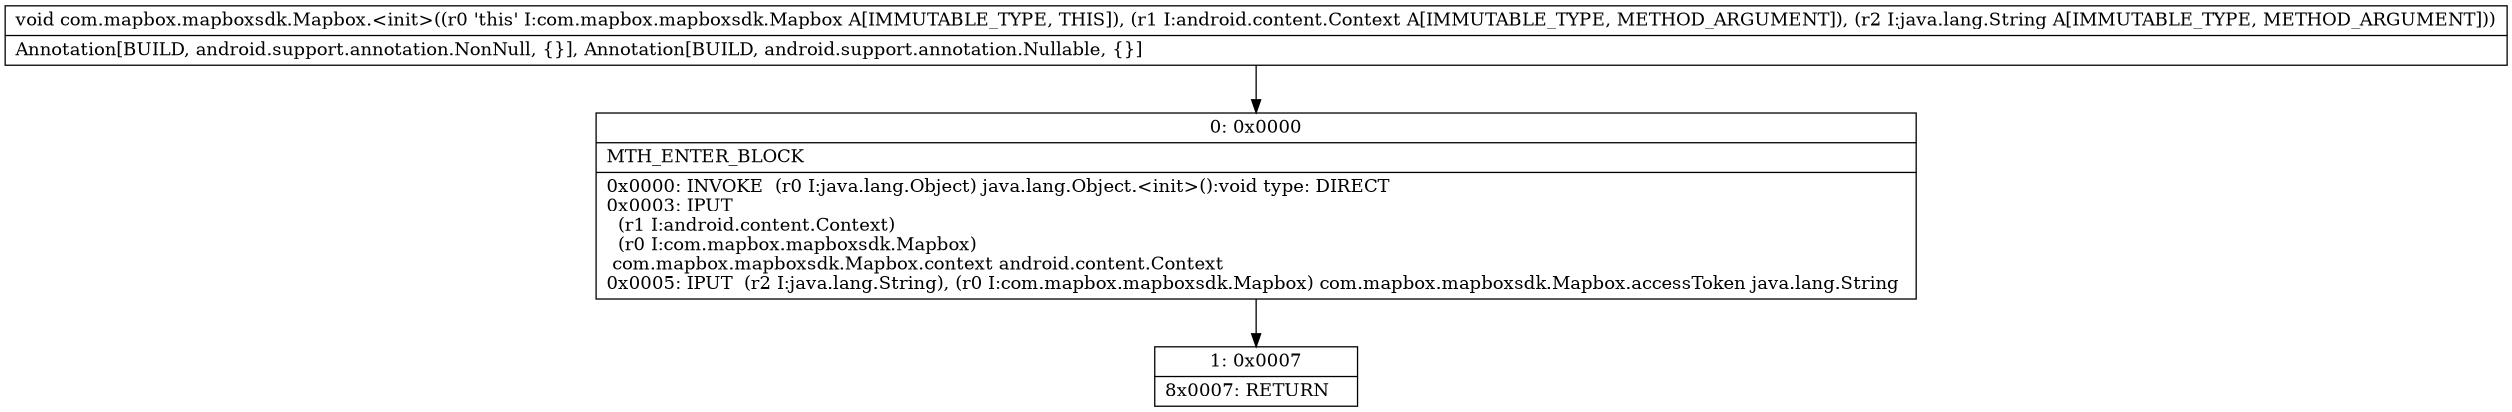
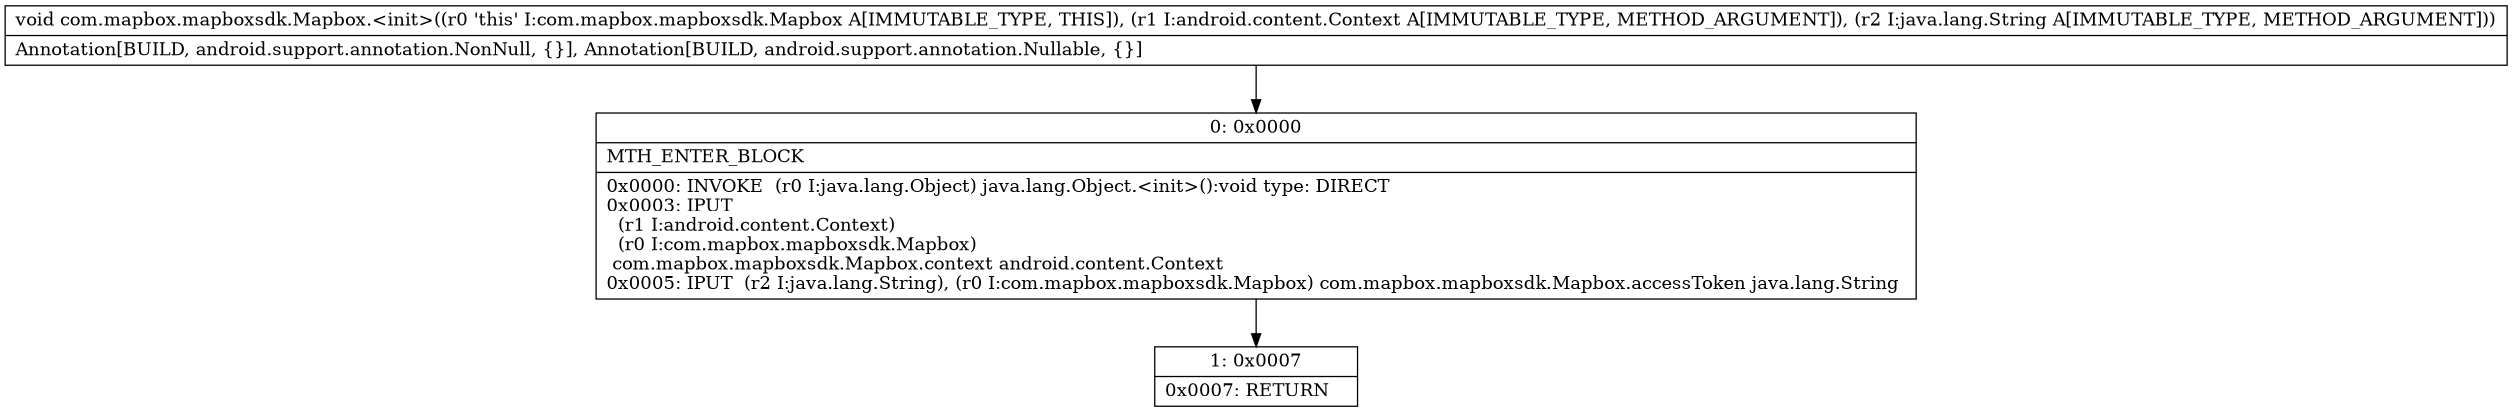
(1256, 391) -> (1256, 391)
